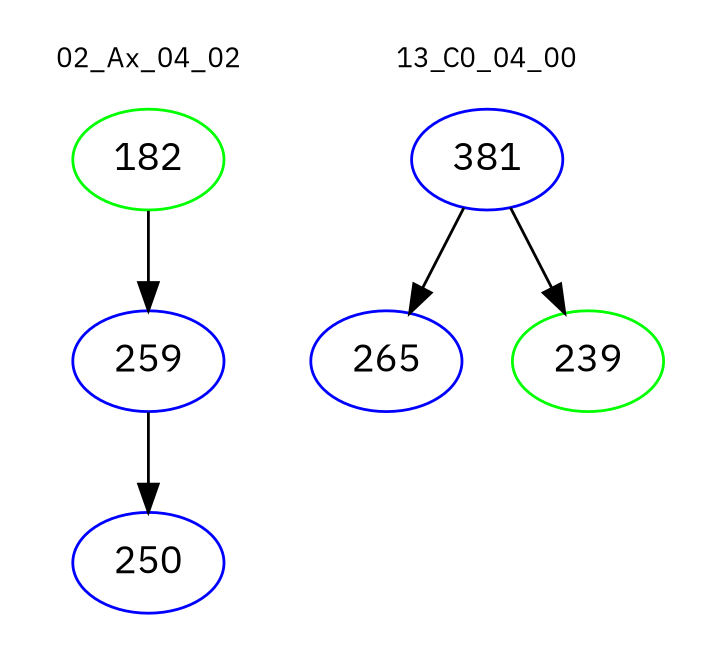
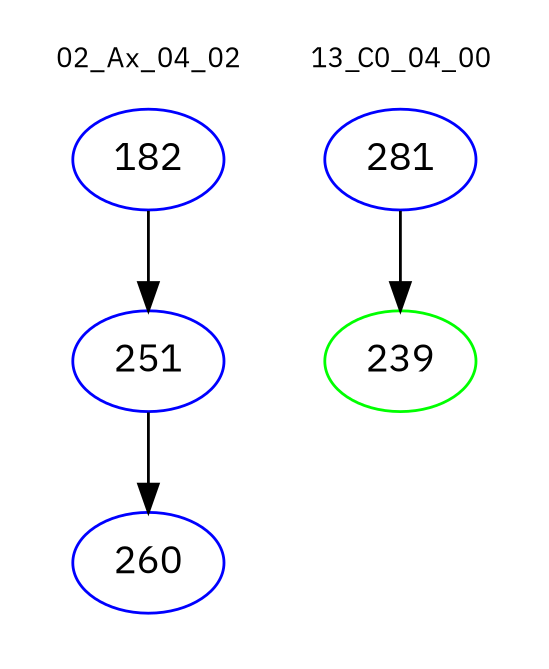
(148, 160) -> (148, 160)
(487, 160) -> (400, 160)
(148, 361) -> (148, 361)
(386, 361) -> none
(148, 563) -> (148, 563)
